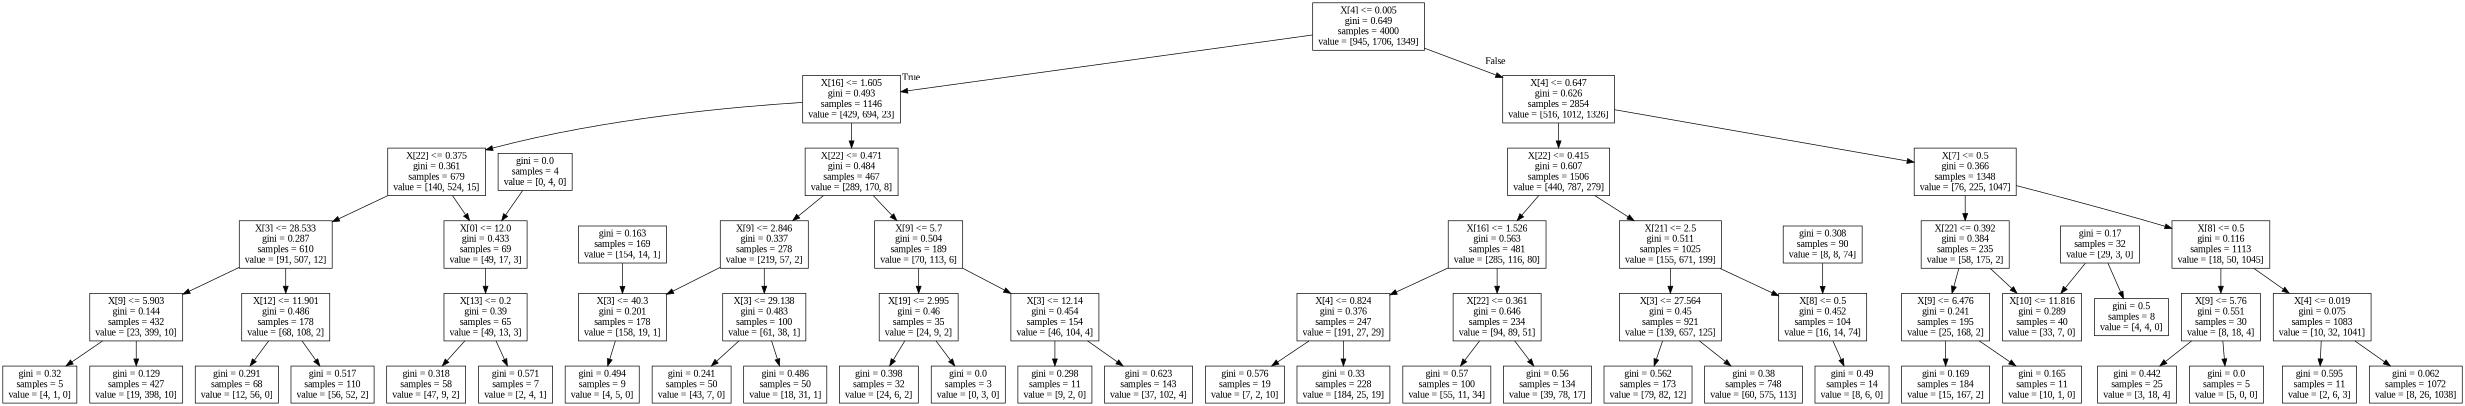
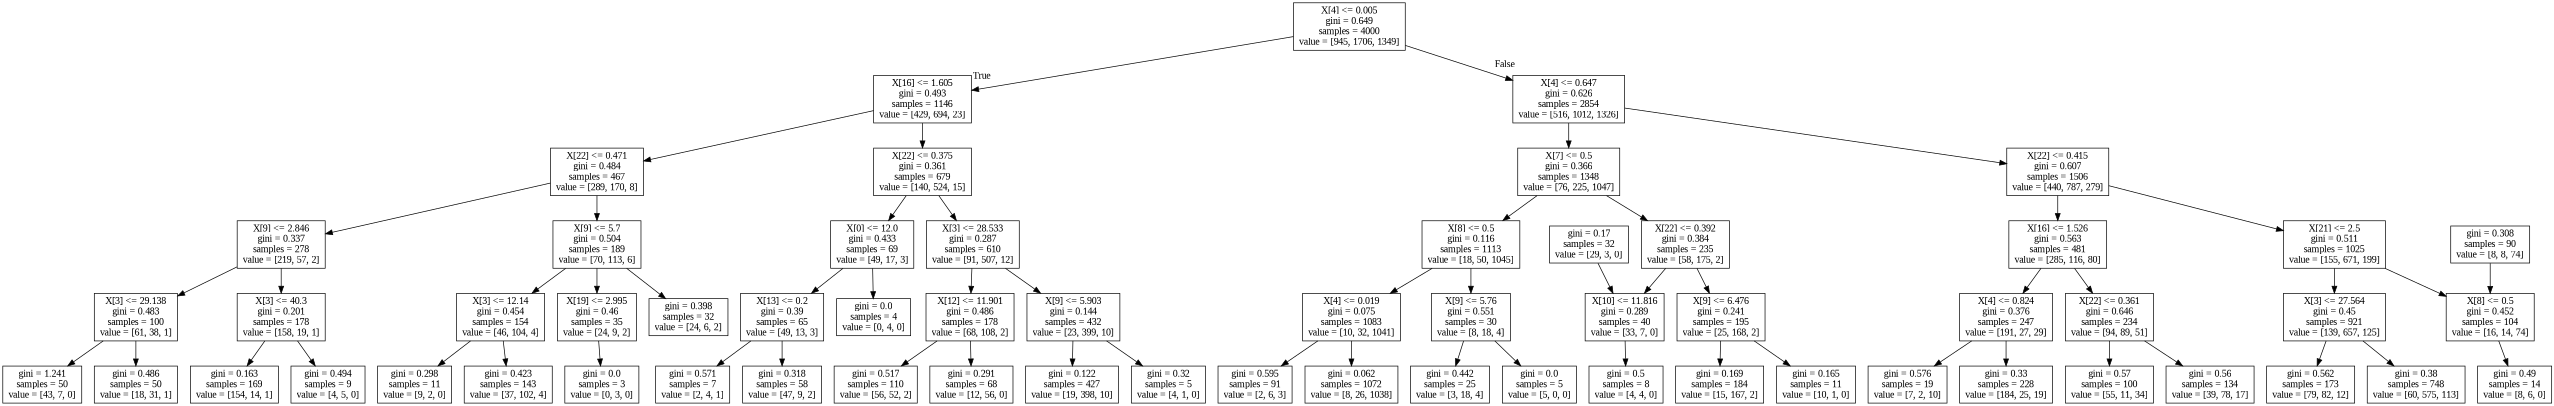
(514, 203) -> (873, 280)
(622, 275) -> (258, 351)
(2114, 278) -> (1625, 350)
(899, 350) -> (643, 281)
(136, 385) -> (1072, 385)
(692, 385) -> (42, 385)
(1149, 385) -> (508, 385)
(2319, 385) -> (1255, 385)
